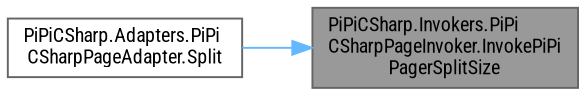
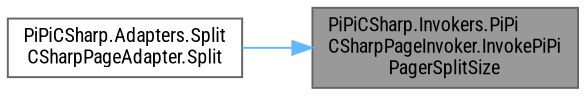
(125, 48) -> (125, 48)
